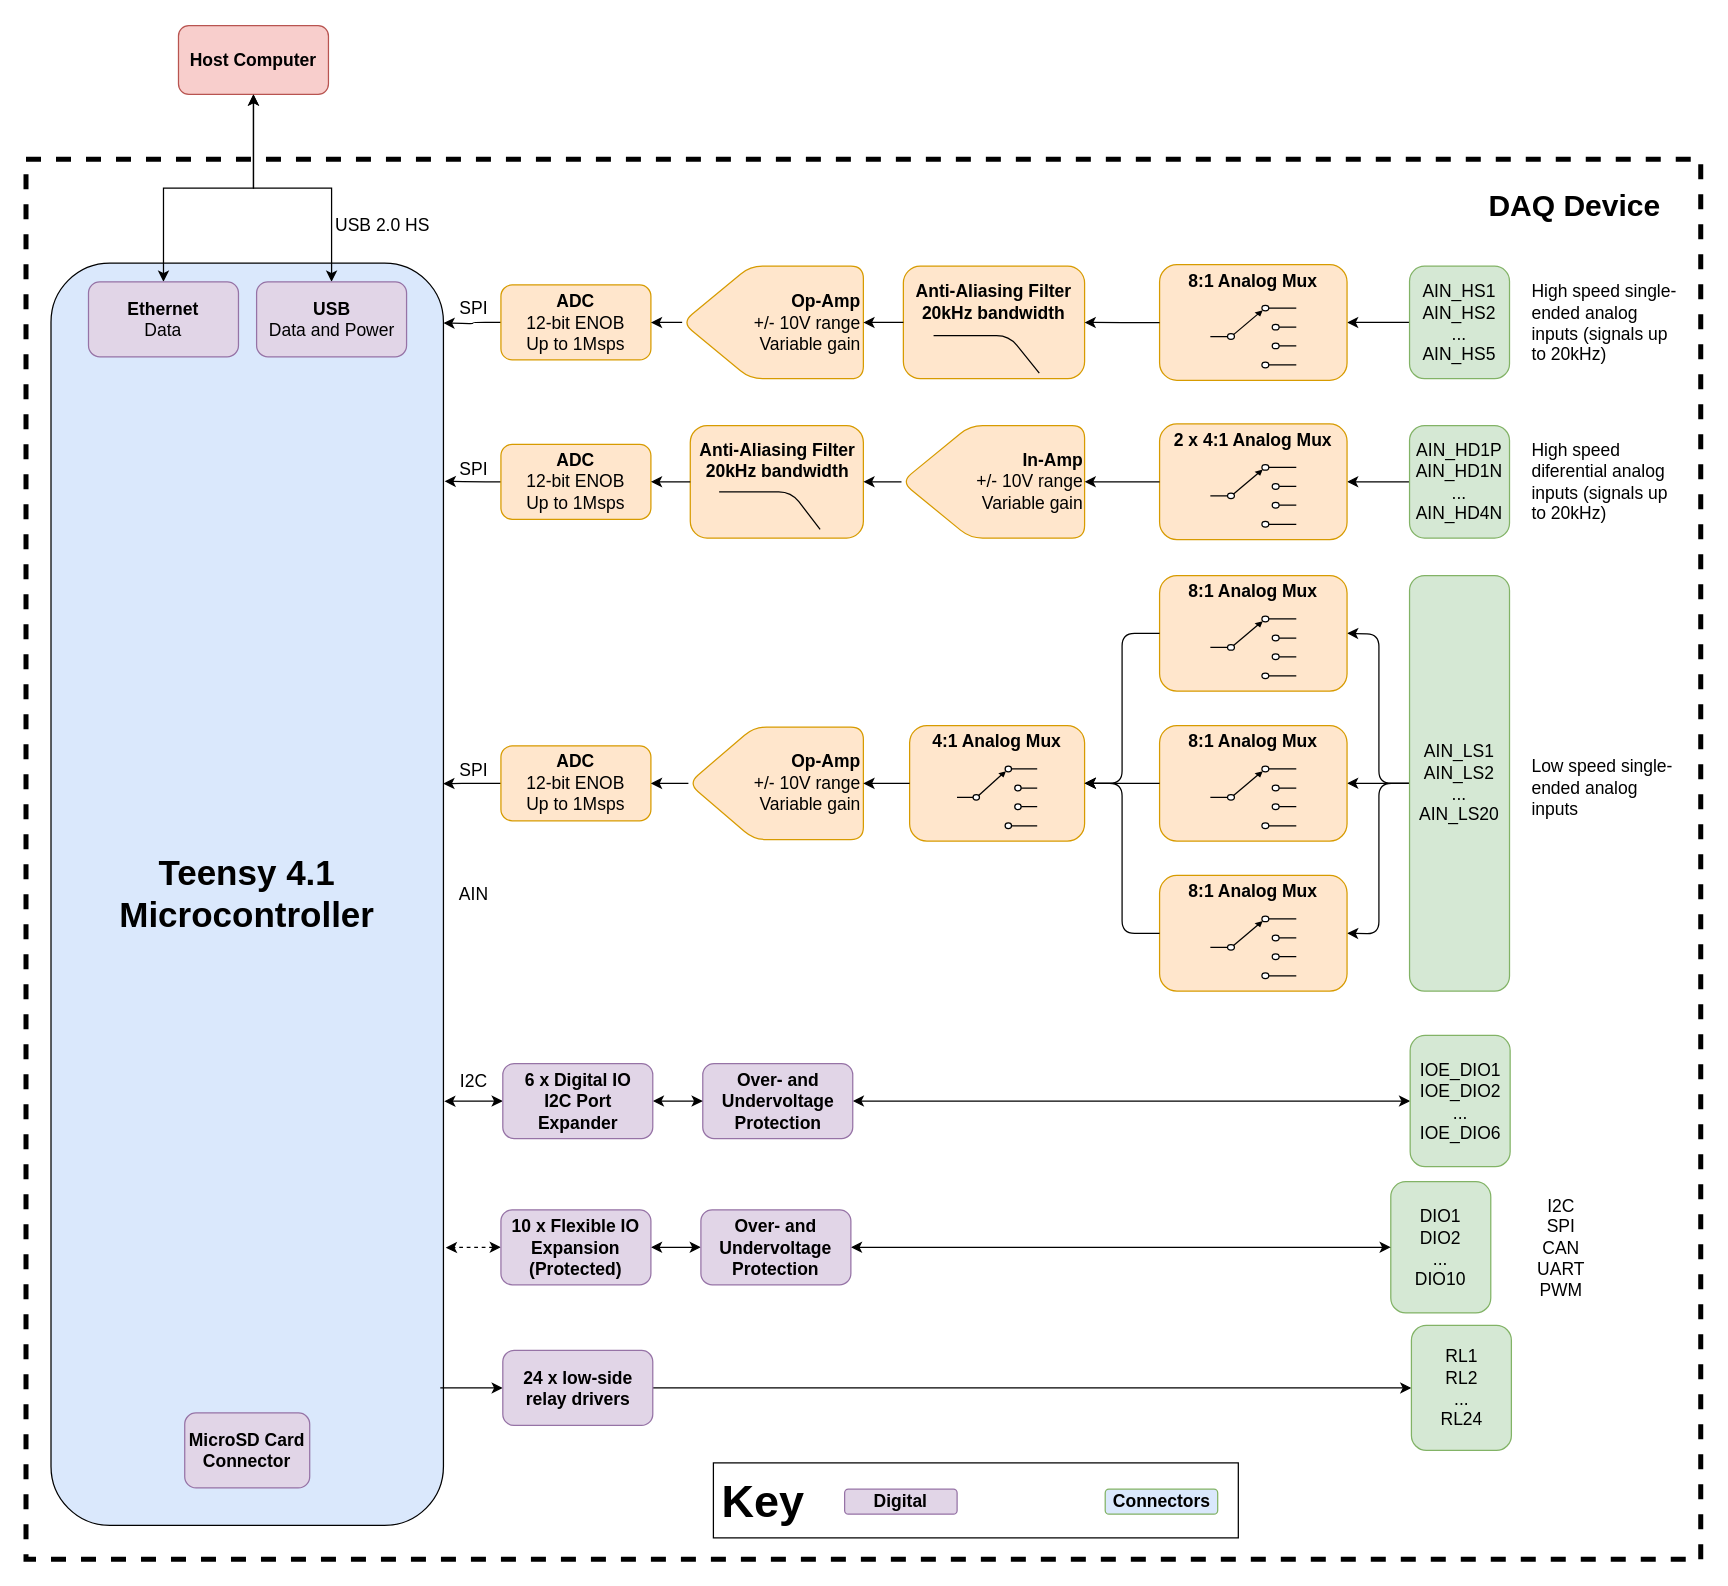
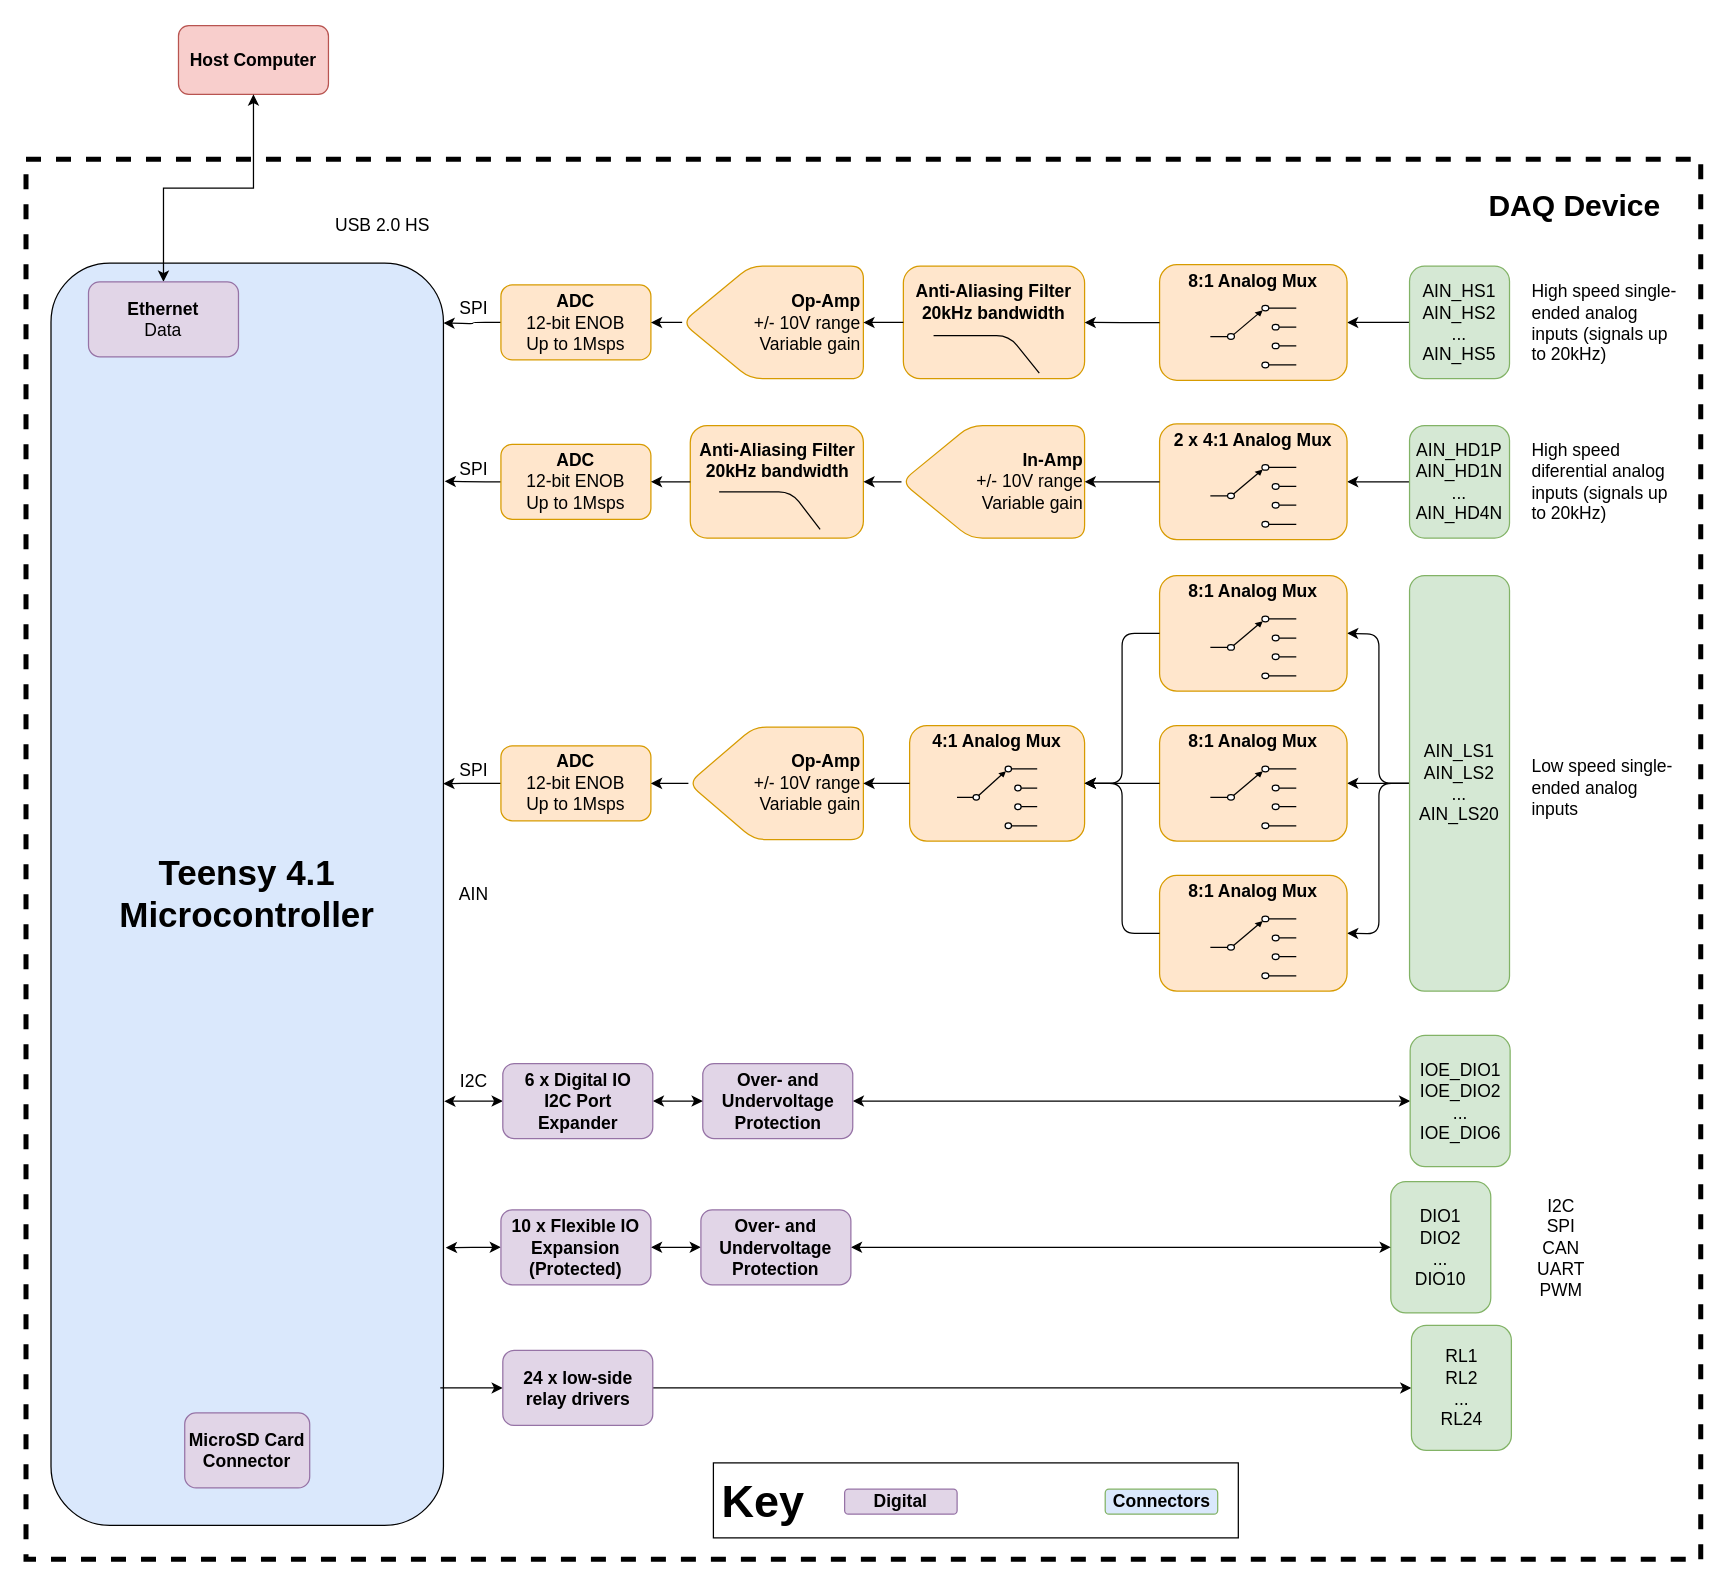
(331, 192) -> none
(331, 319) -> none
(472, 1248) -> (472, 1248)
